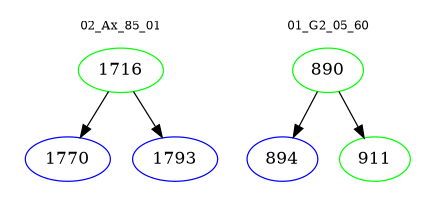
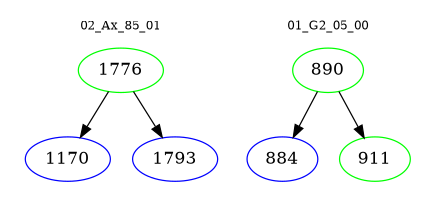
(329, 27) -> (329, 27)
(121, 70) -> (121, 70)
(68, 159) -> (68, 159)
(282, 159) -> (282, 159)
